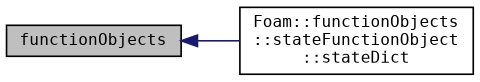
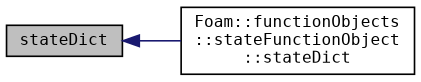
(94, 41) -> (64, 41)
